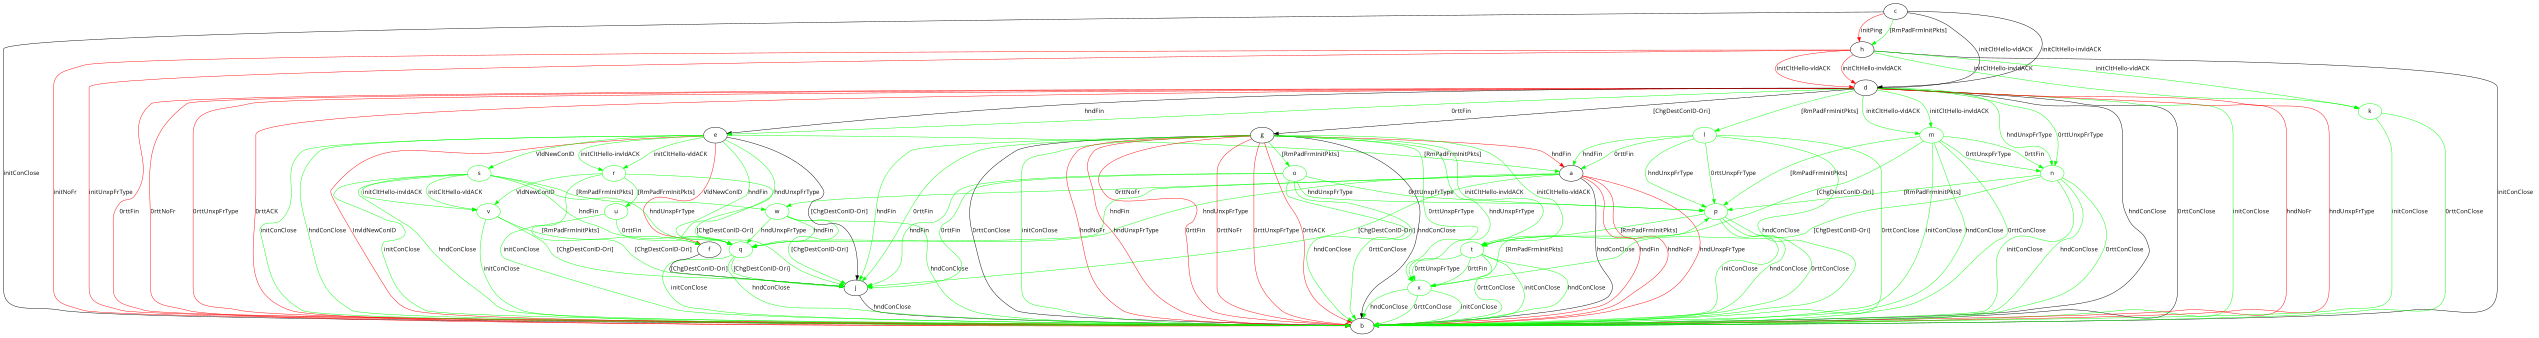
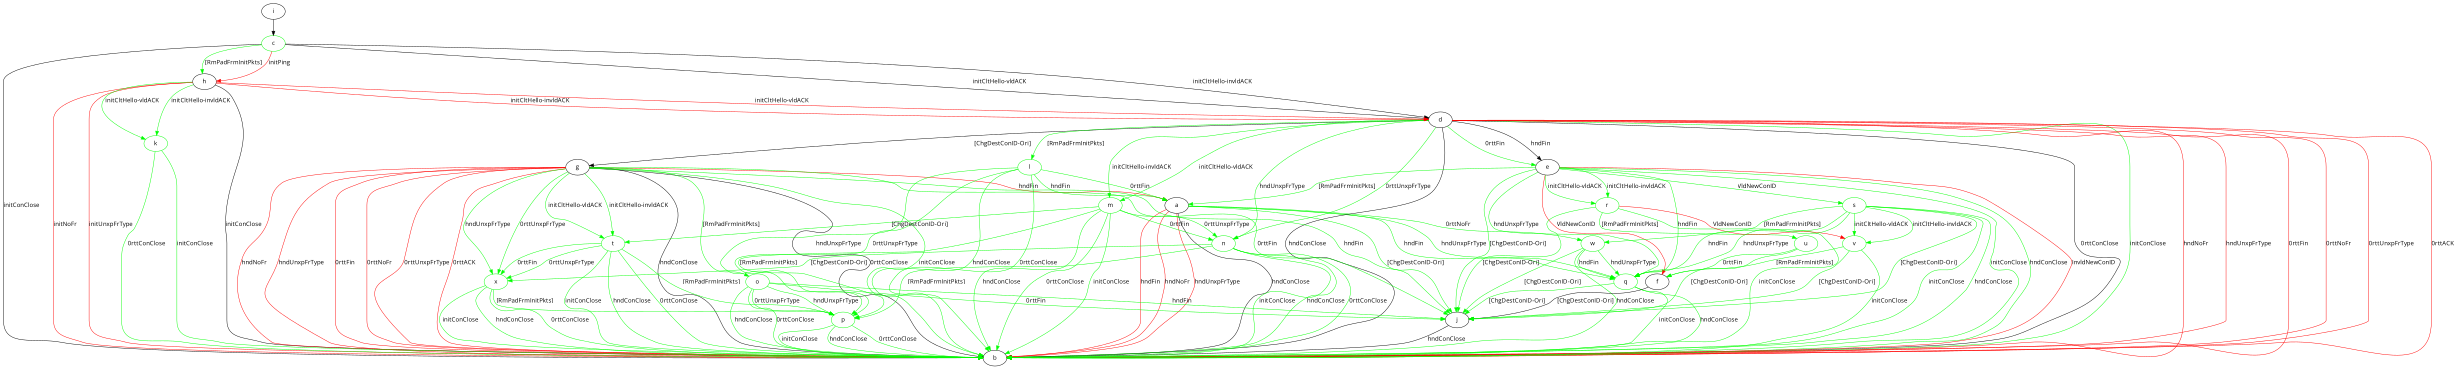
none -> (273, 11)
(1896, 11) -> (273, 43)
(547, 180) -> (1707, 224)
(823, 195) -> (1487, 226)
(1601, 230) -> (719, 301)
none -> (1795, 300)
